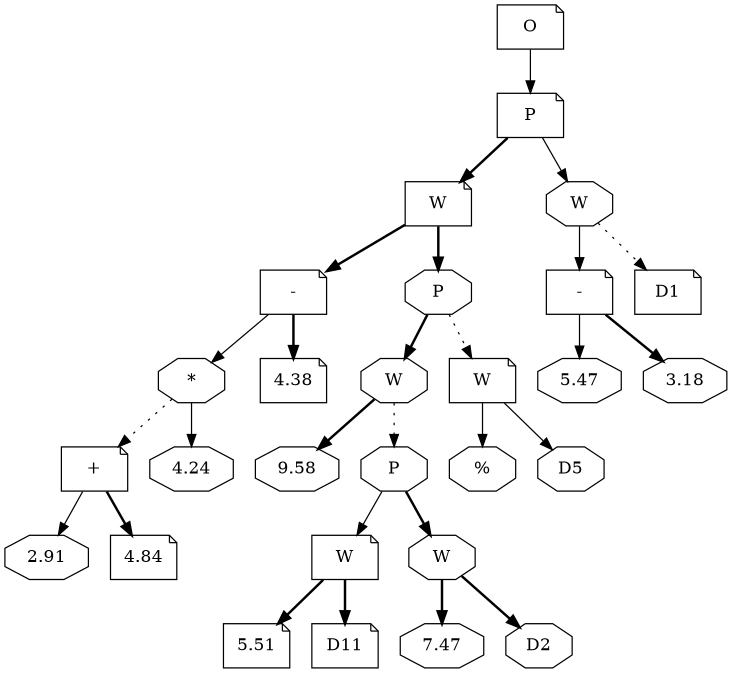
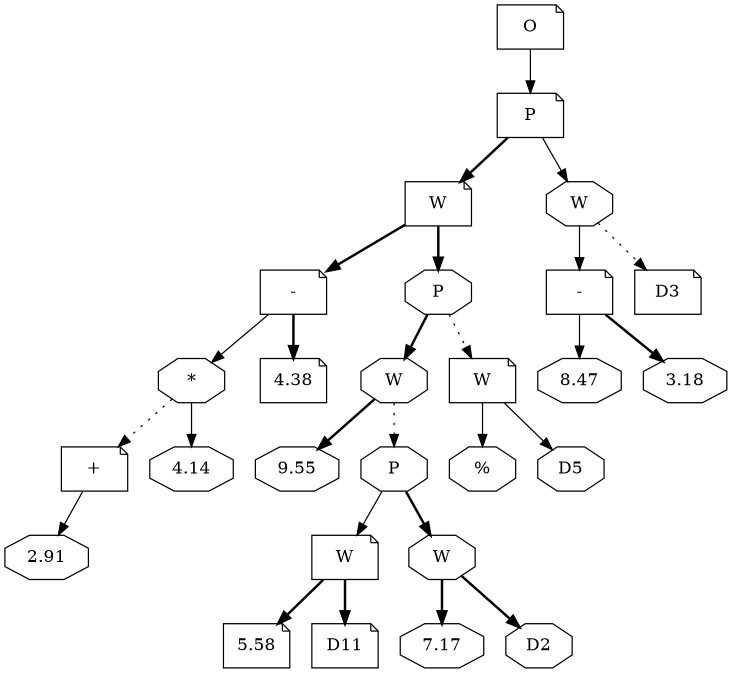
(668, 292) -> (668, 292)
(580, 381) -> (580, 381)
(192, 469) -> (192, 469)
(297, 469) -> (297, 469)
(144, 557) -> none
(257, 646) -> (257, 646)
(442, 646) -> (442, 646)
